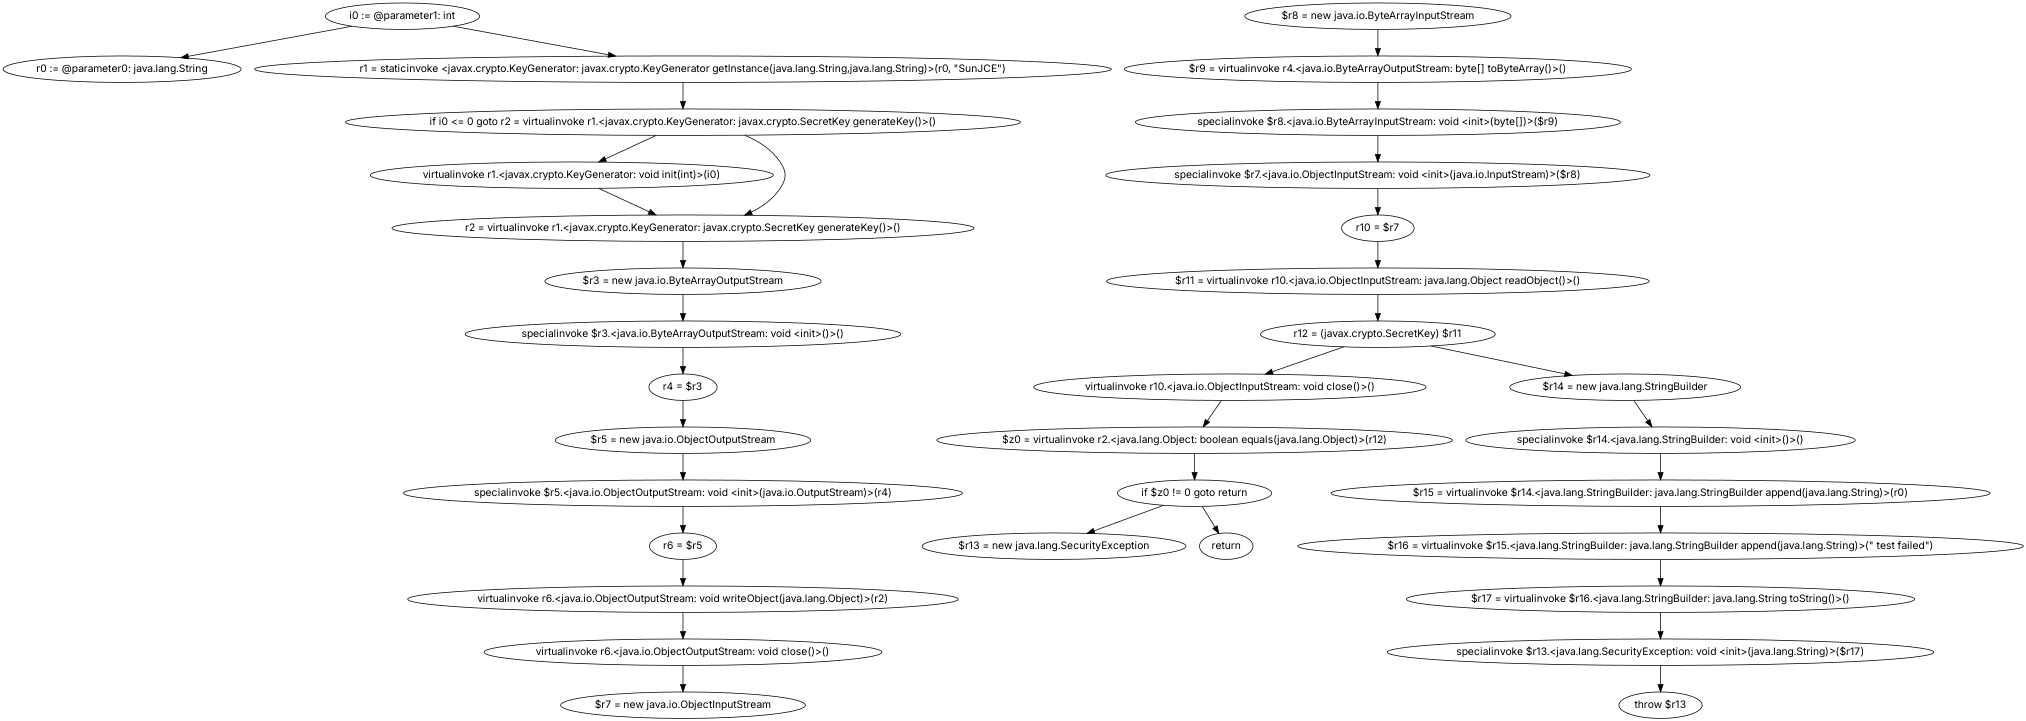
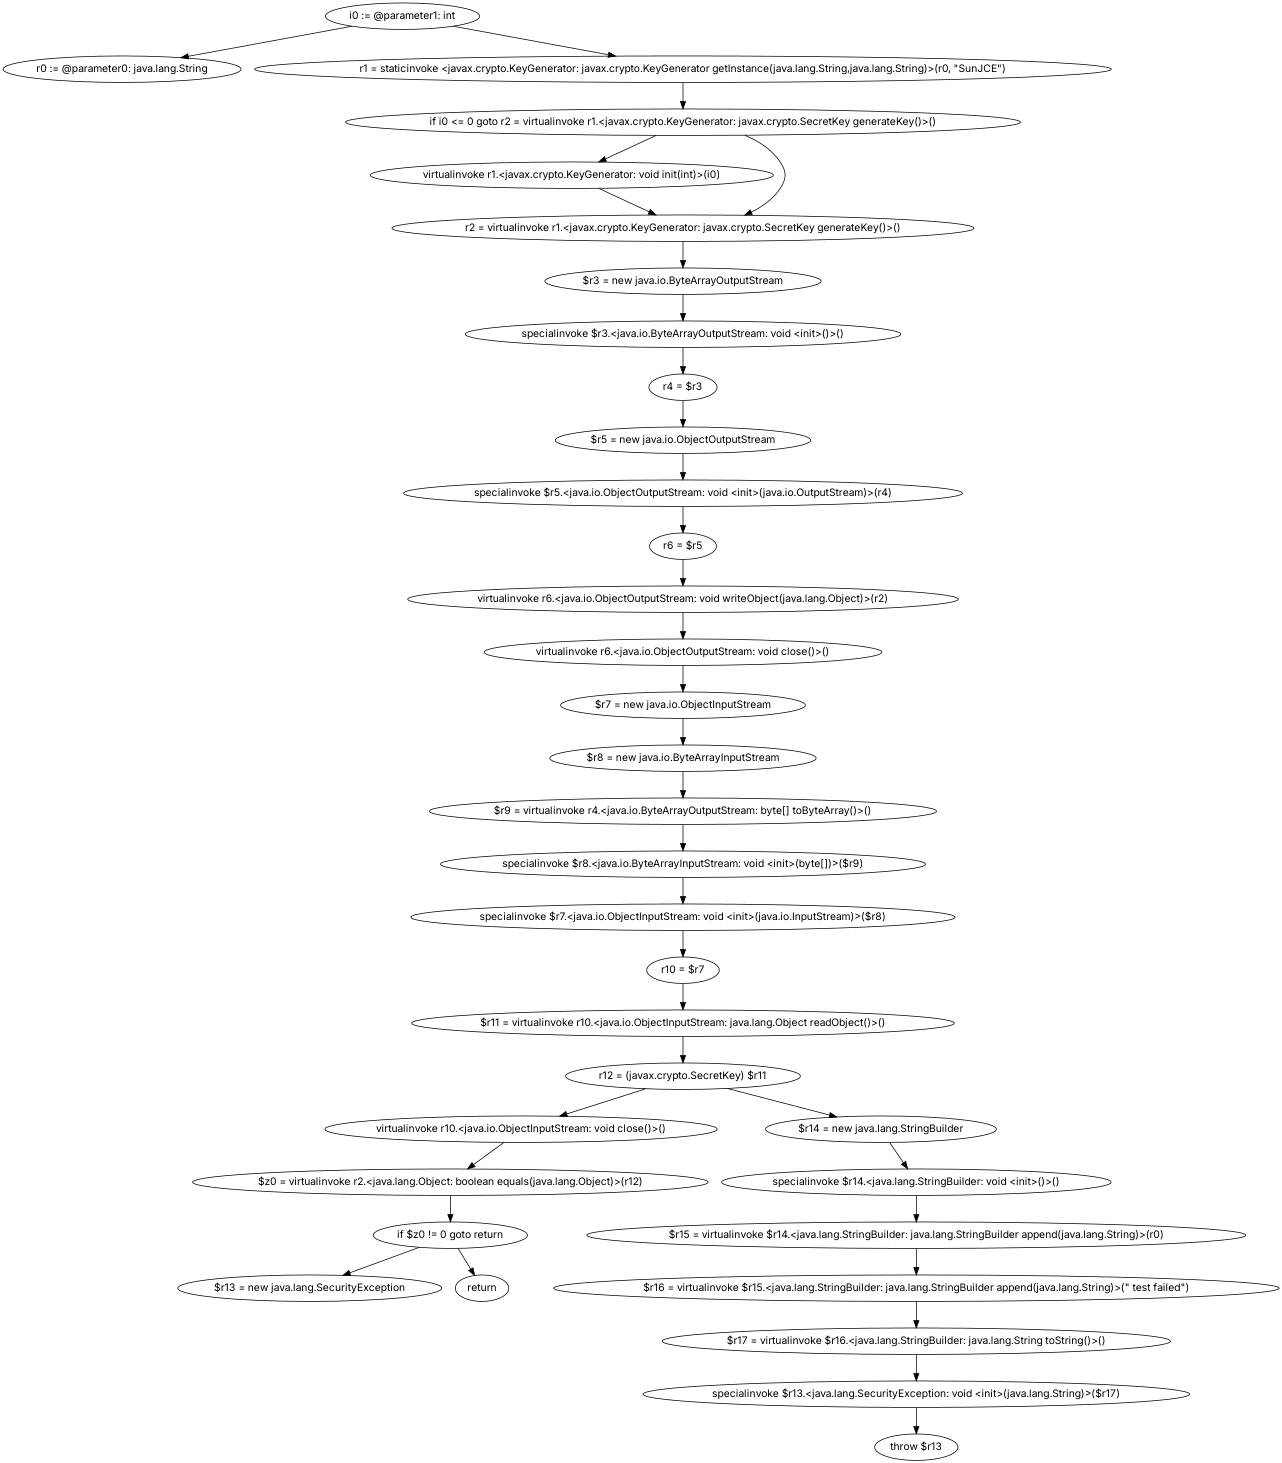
none -> (683, 728)
